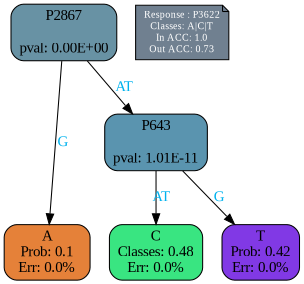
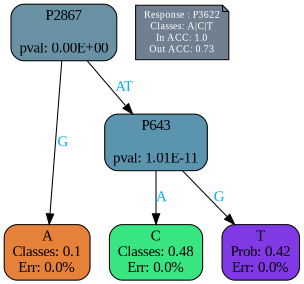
(161, 197) -> (161, 197)
(47, 252) -> (47, 252)
